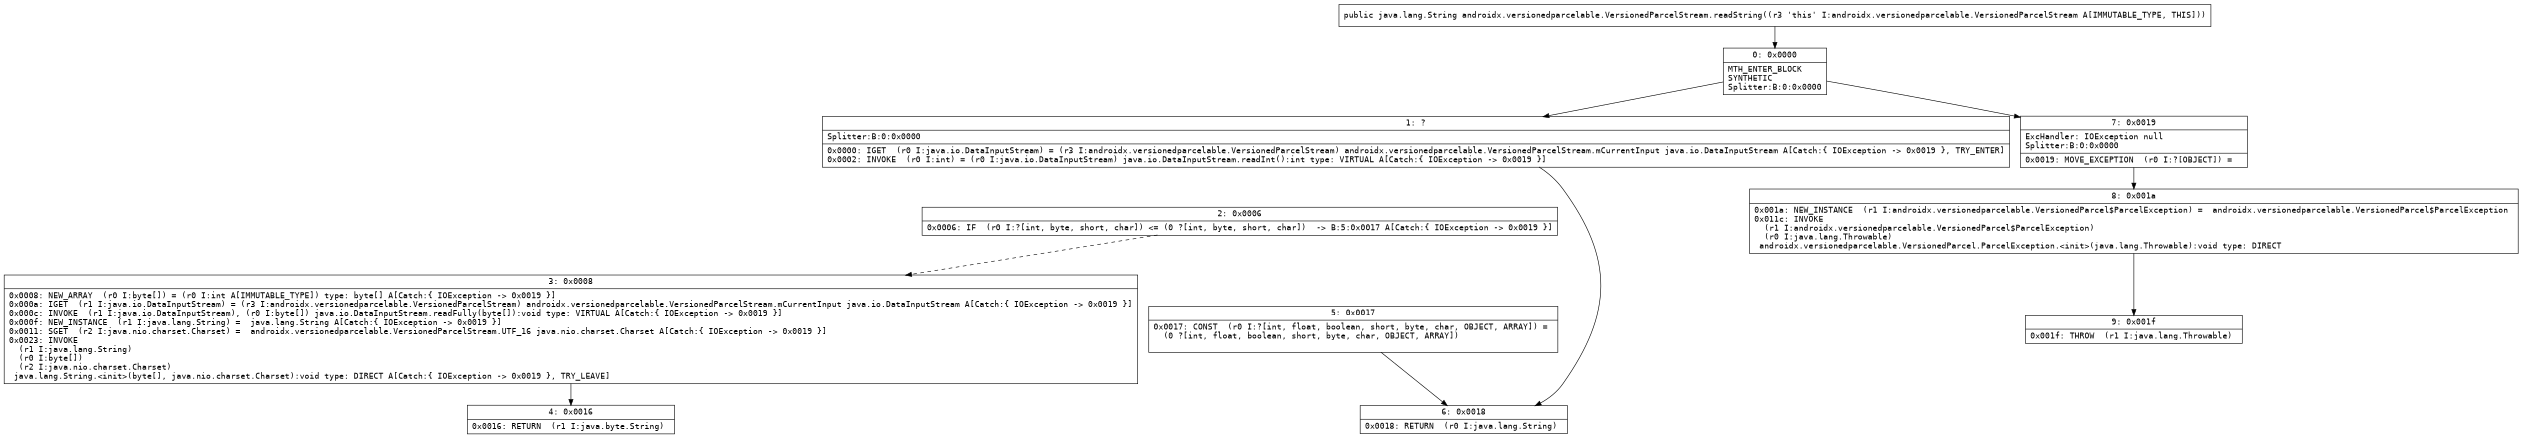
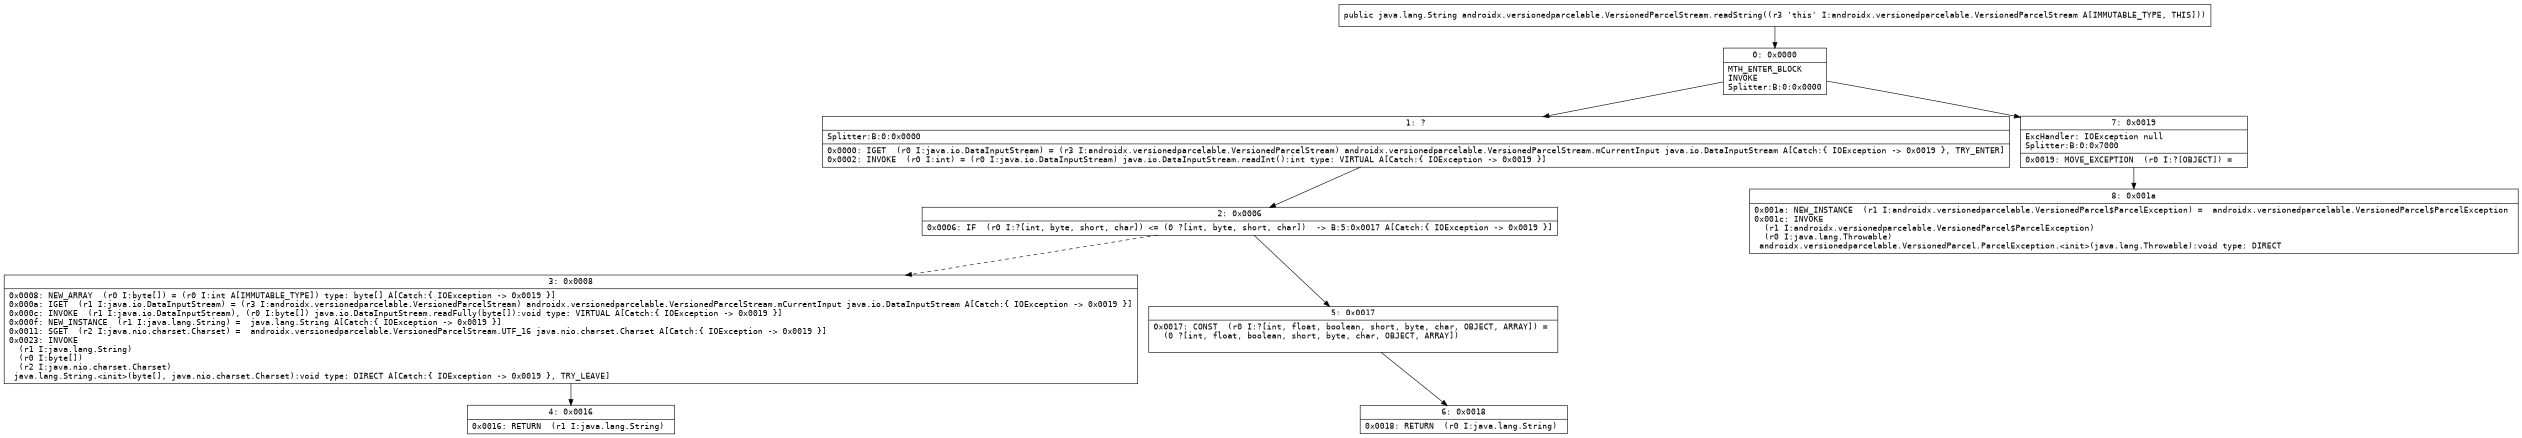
(1750, 78) -> (1743, 78)
(2072, 146) -> (2072, 146)
(1794, 219) -> (1794, 219)
none -> (1290, 269)
(1601, 285) -> (1318, 186)
(2134, 329) -> none
(571, 426) -> (571, 426)
